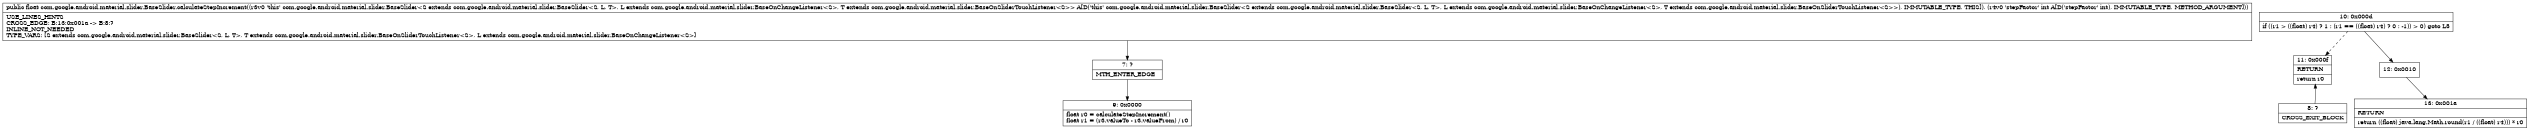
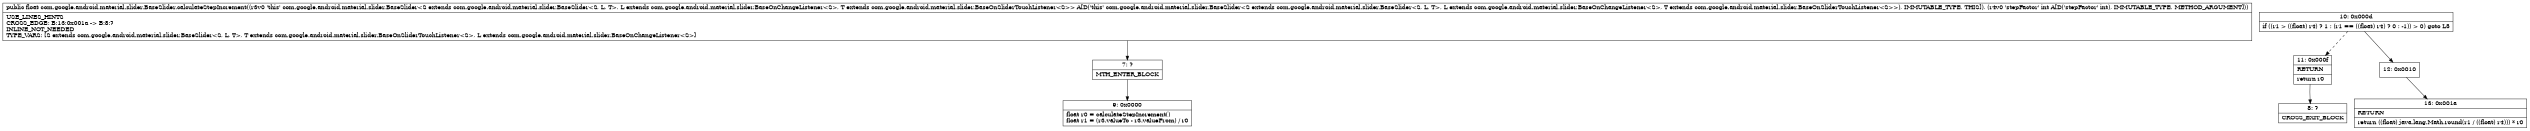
(1126, 75) -> (1127, 75)
(2315, 96) -> (2310, 92)
